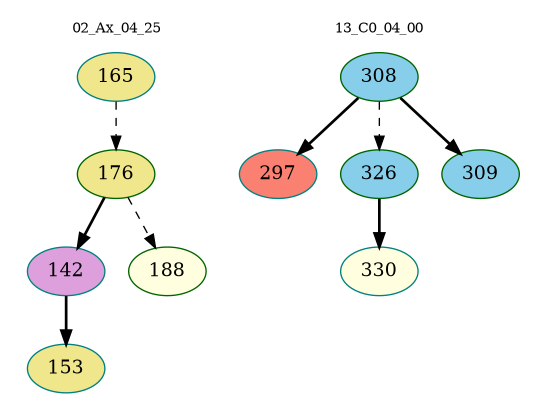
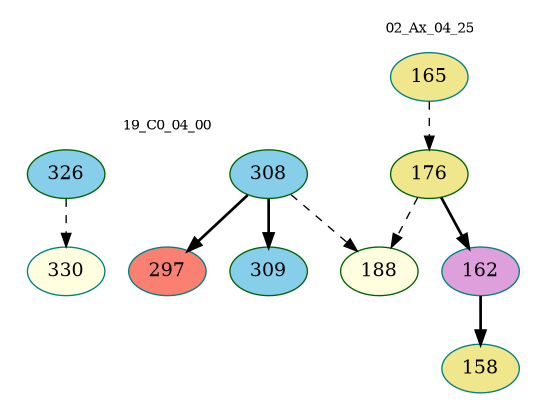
(379, 29) -> (167, 126)
(379, 119) -> (309, 210)
(379, 216) -> (66, 216)
(66, 271) -> (481, 271)
(66, 369) -> (481, 369)
